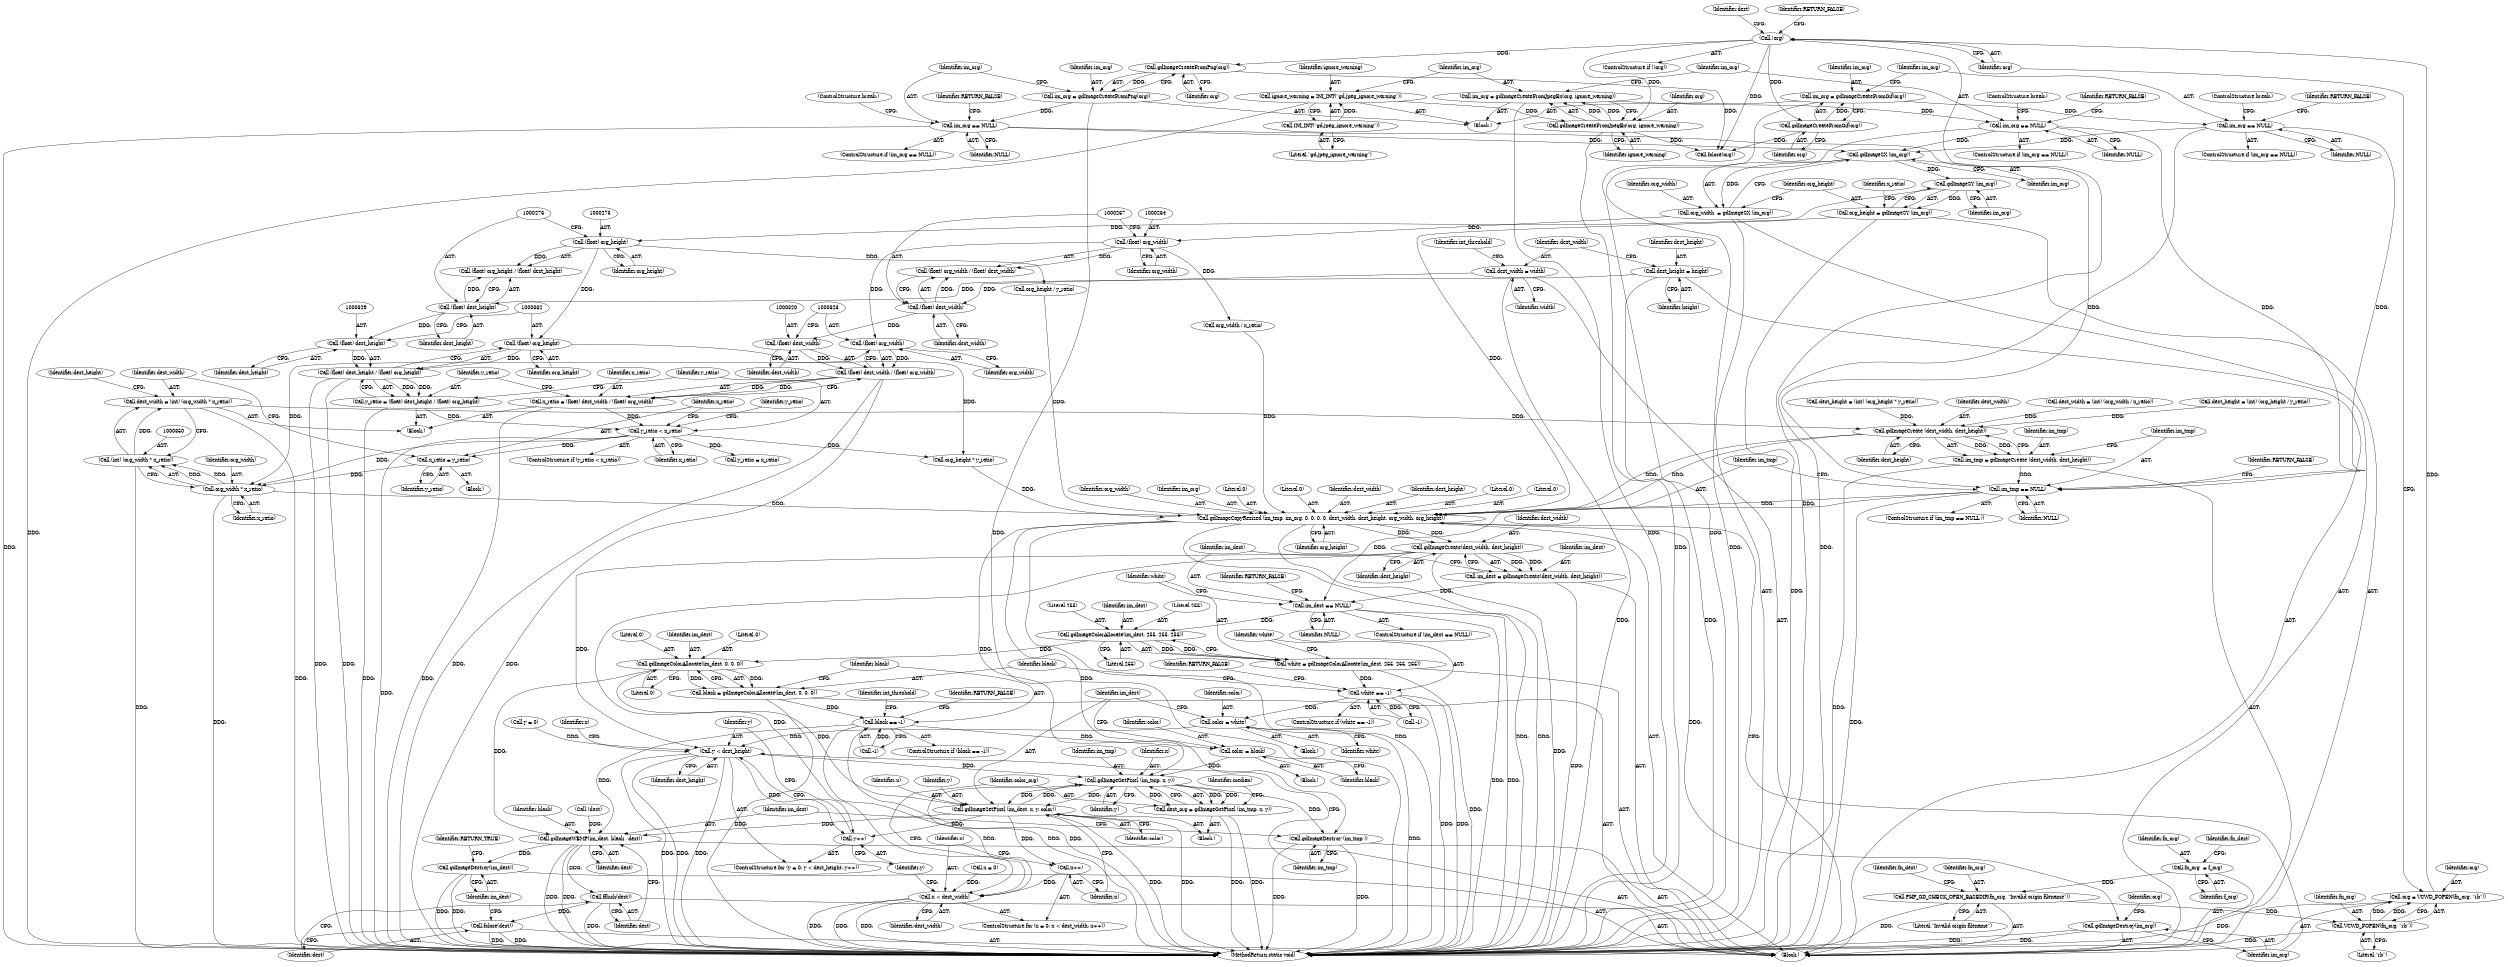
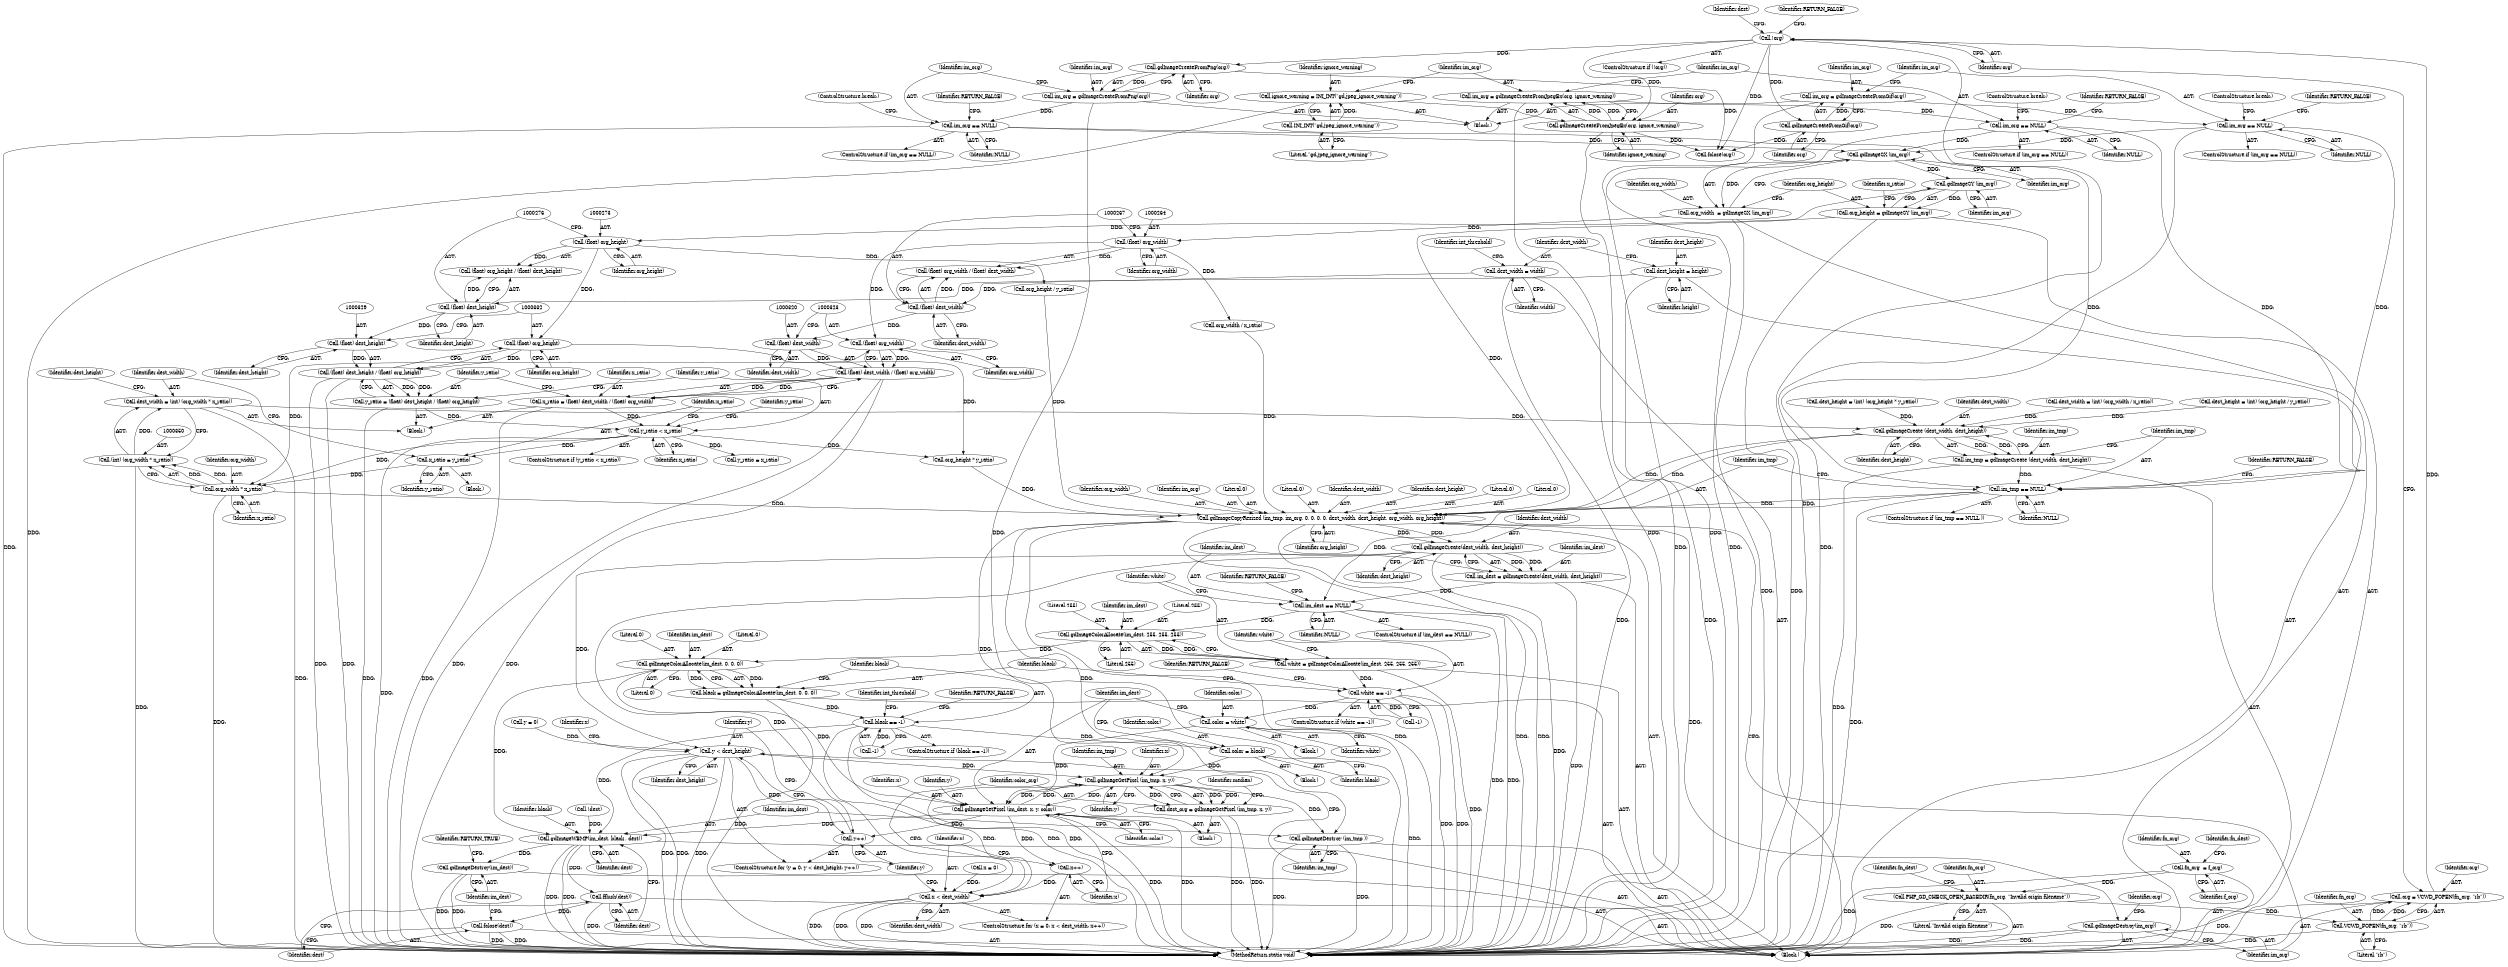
(1768, 592) -> (1768, 592)
(981, 729) -> (1063, 745)
none -> (1832, 928)
